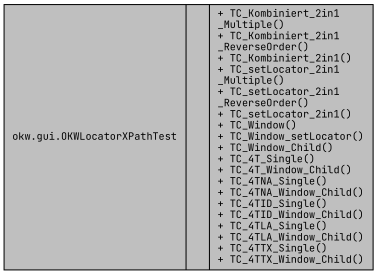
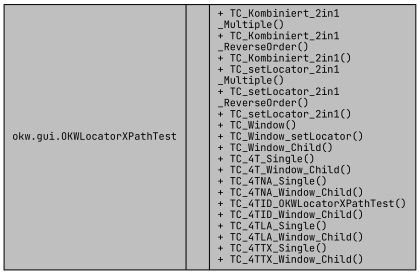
(273, 204) -> (313, 204)
